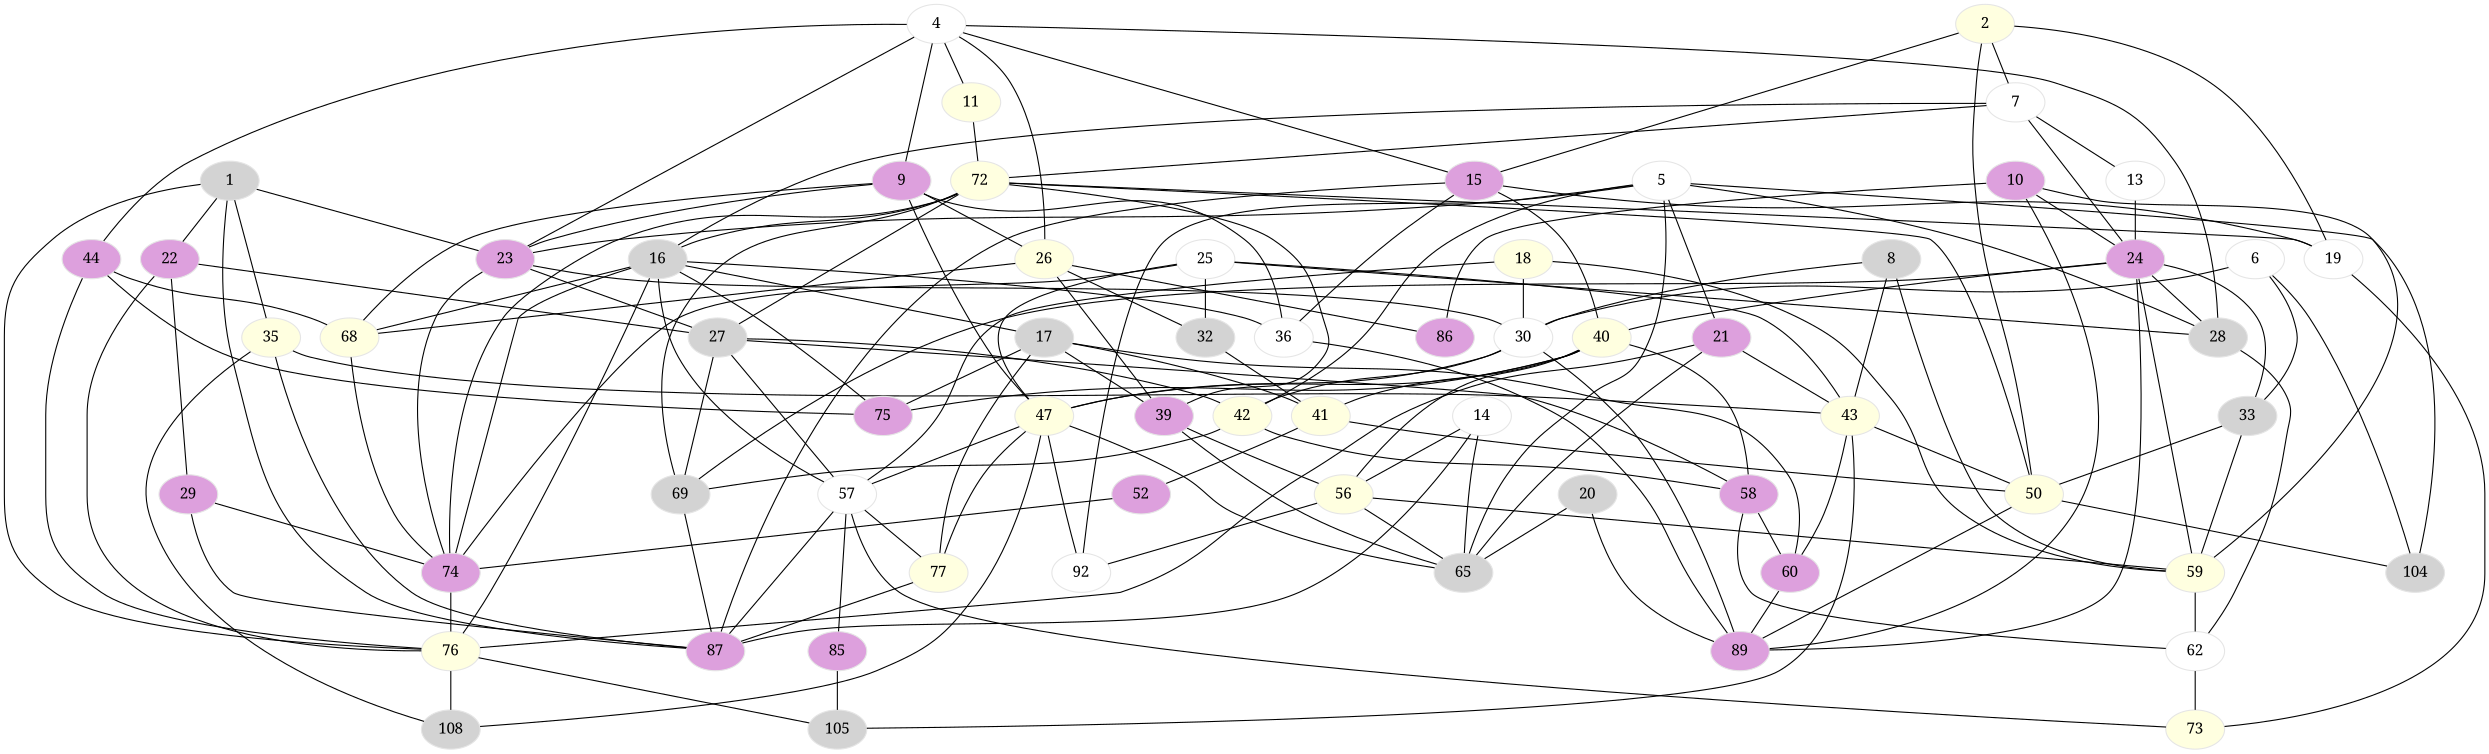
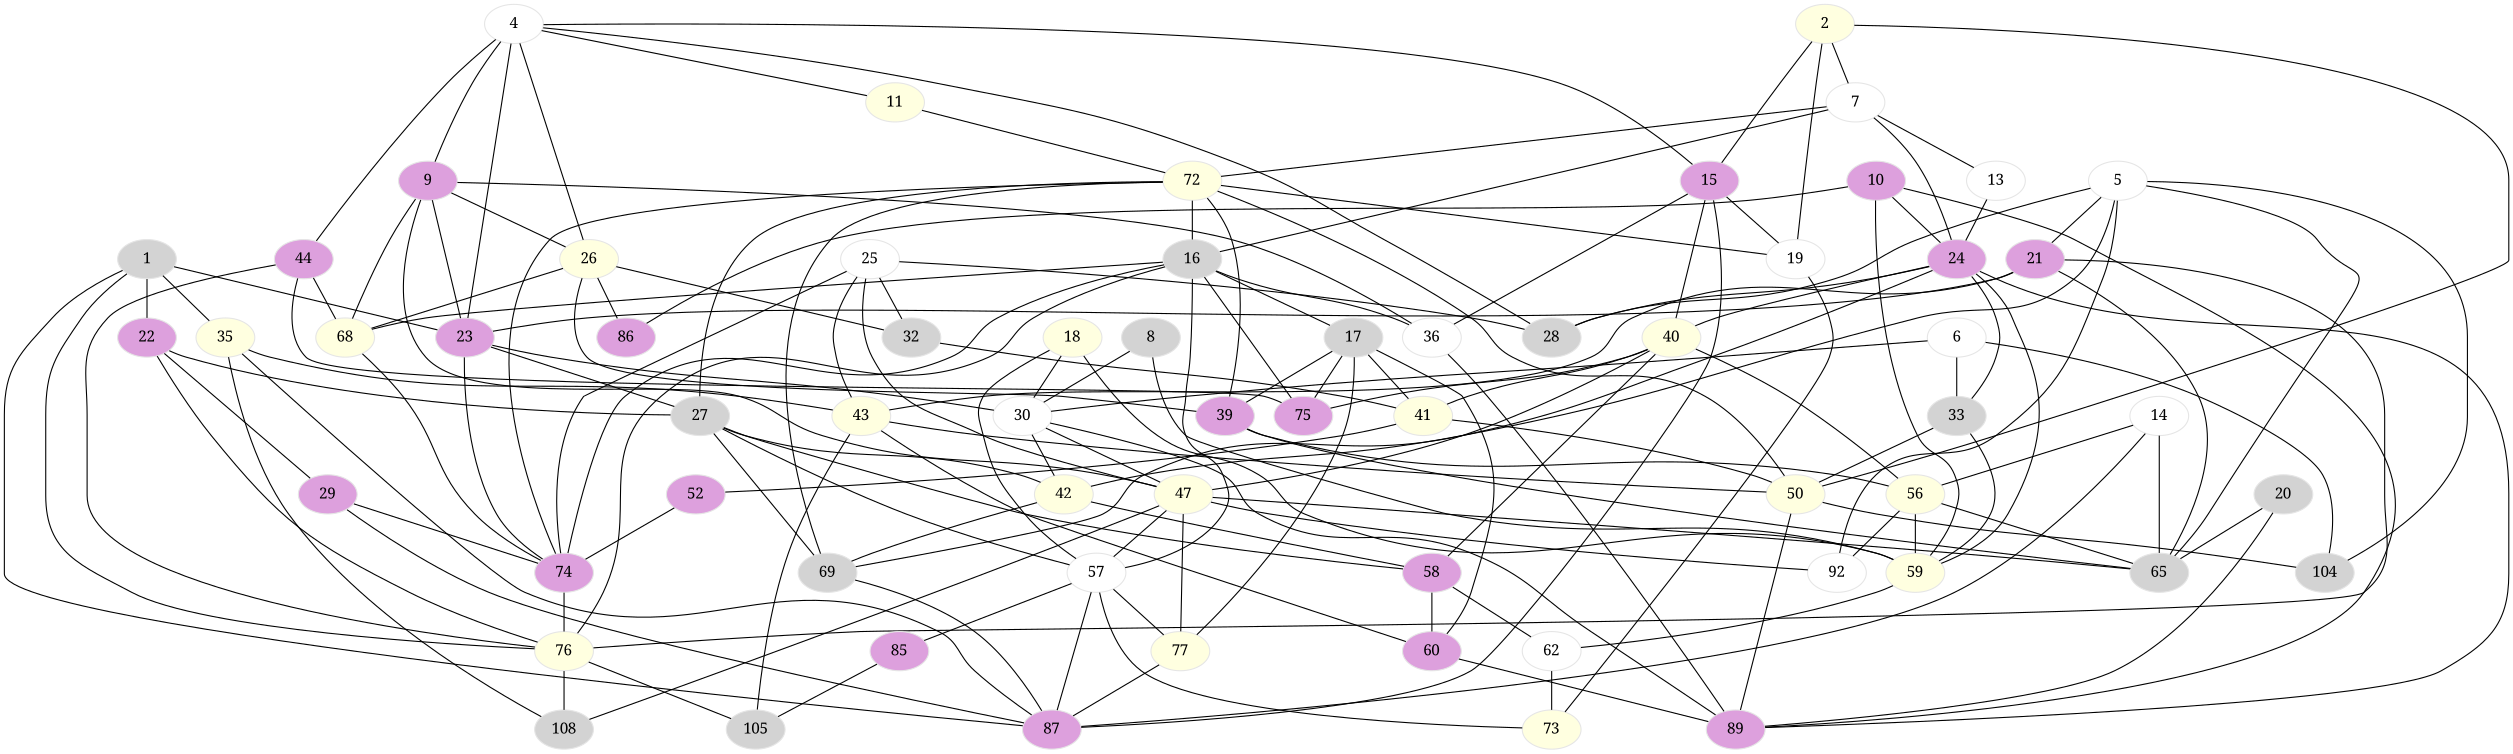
(1138, 217) -> (1254, 315)
(1871, 338) -> none
(2276, 489) -> none
